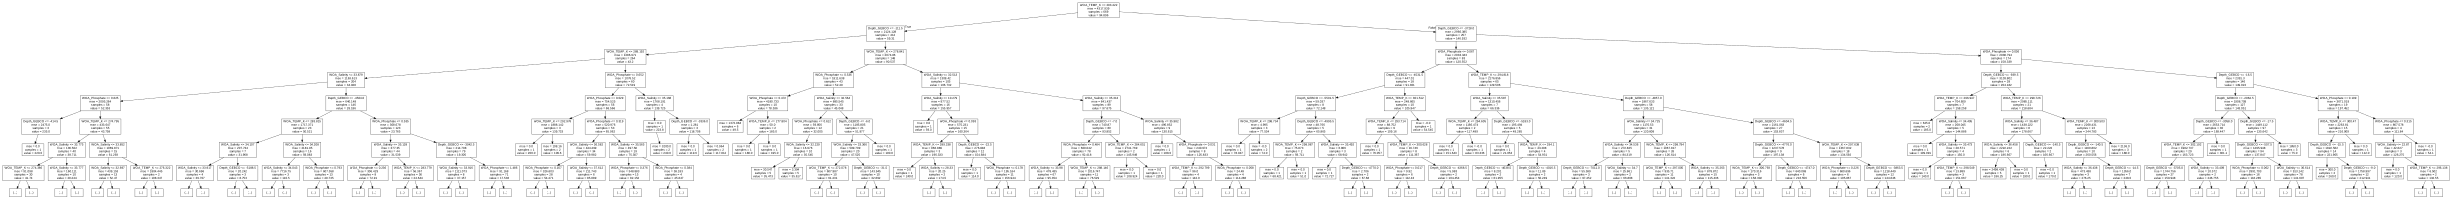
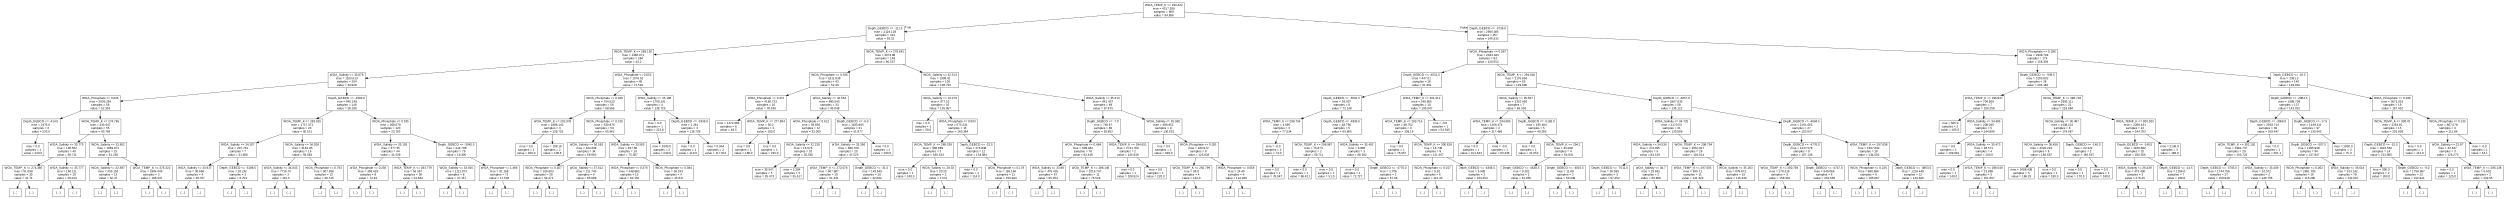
(1246, 138) -> (1273, 160)
none -> (2101, 173)
